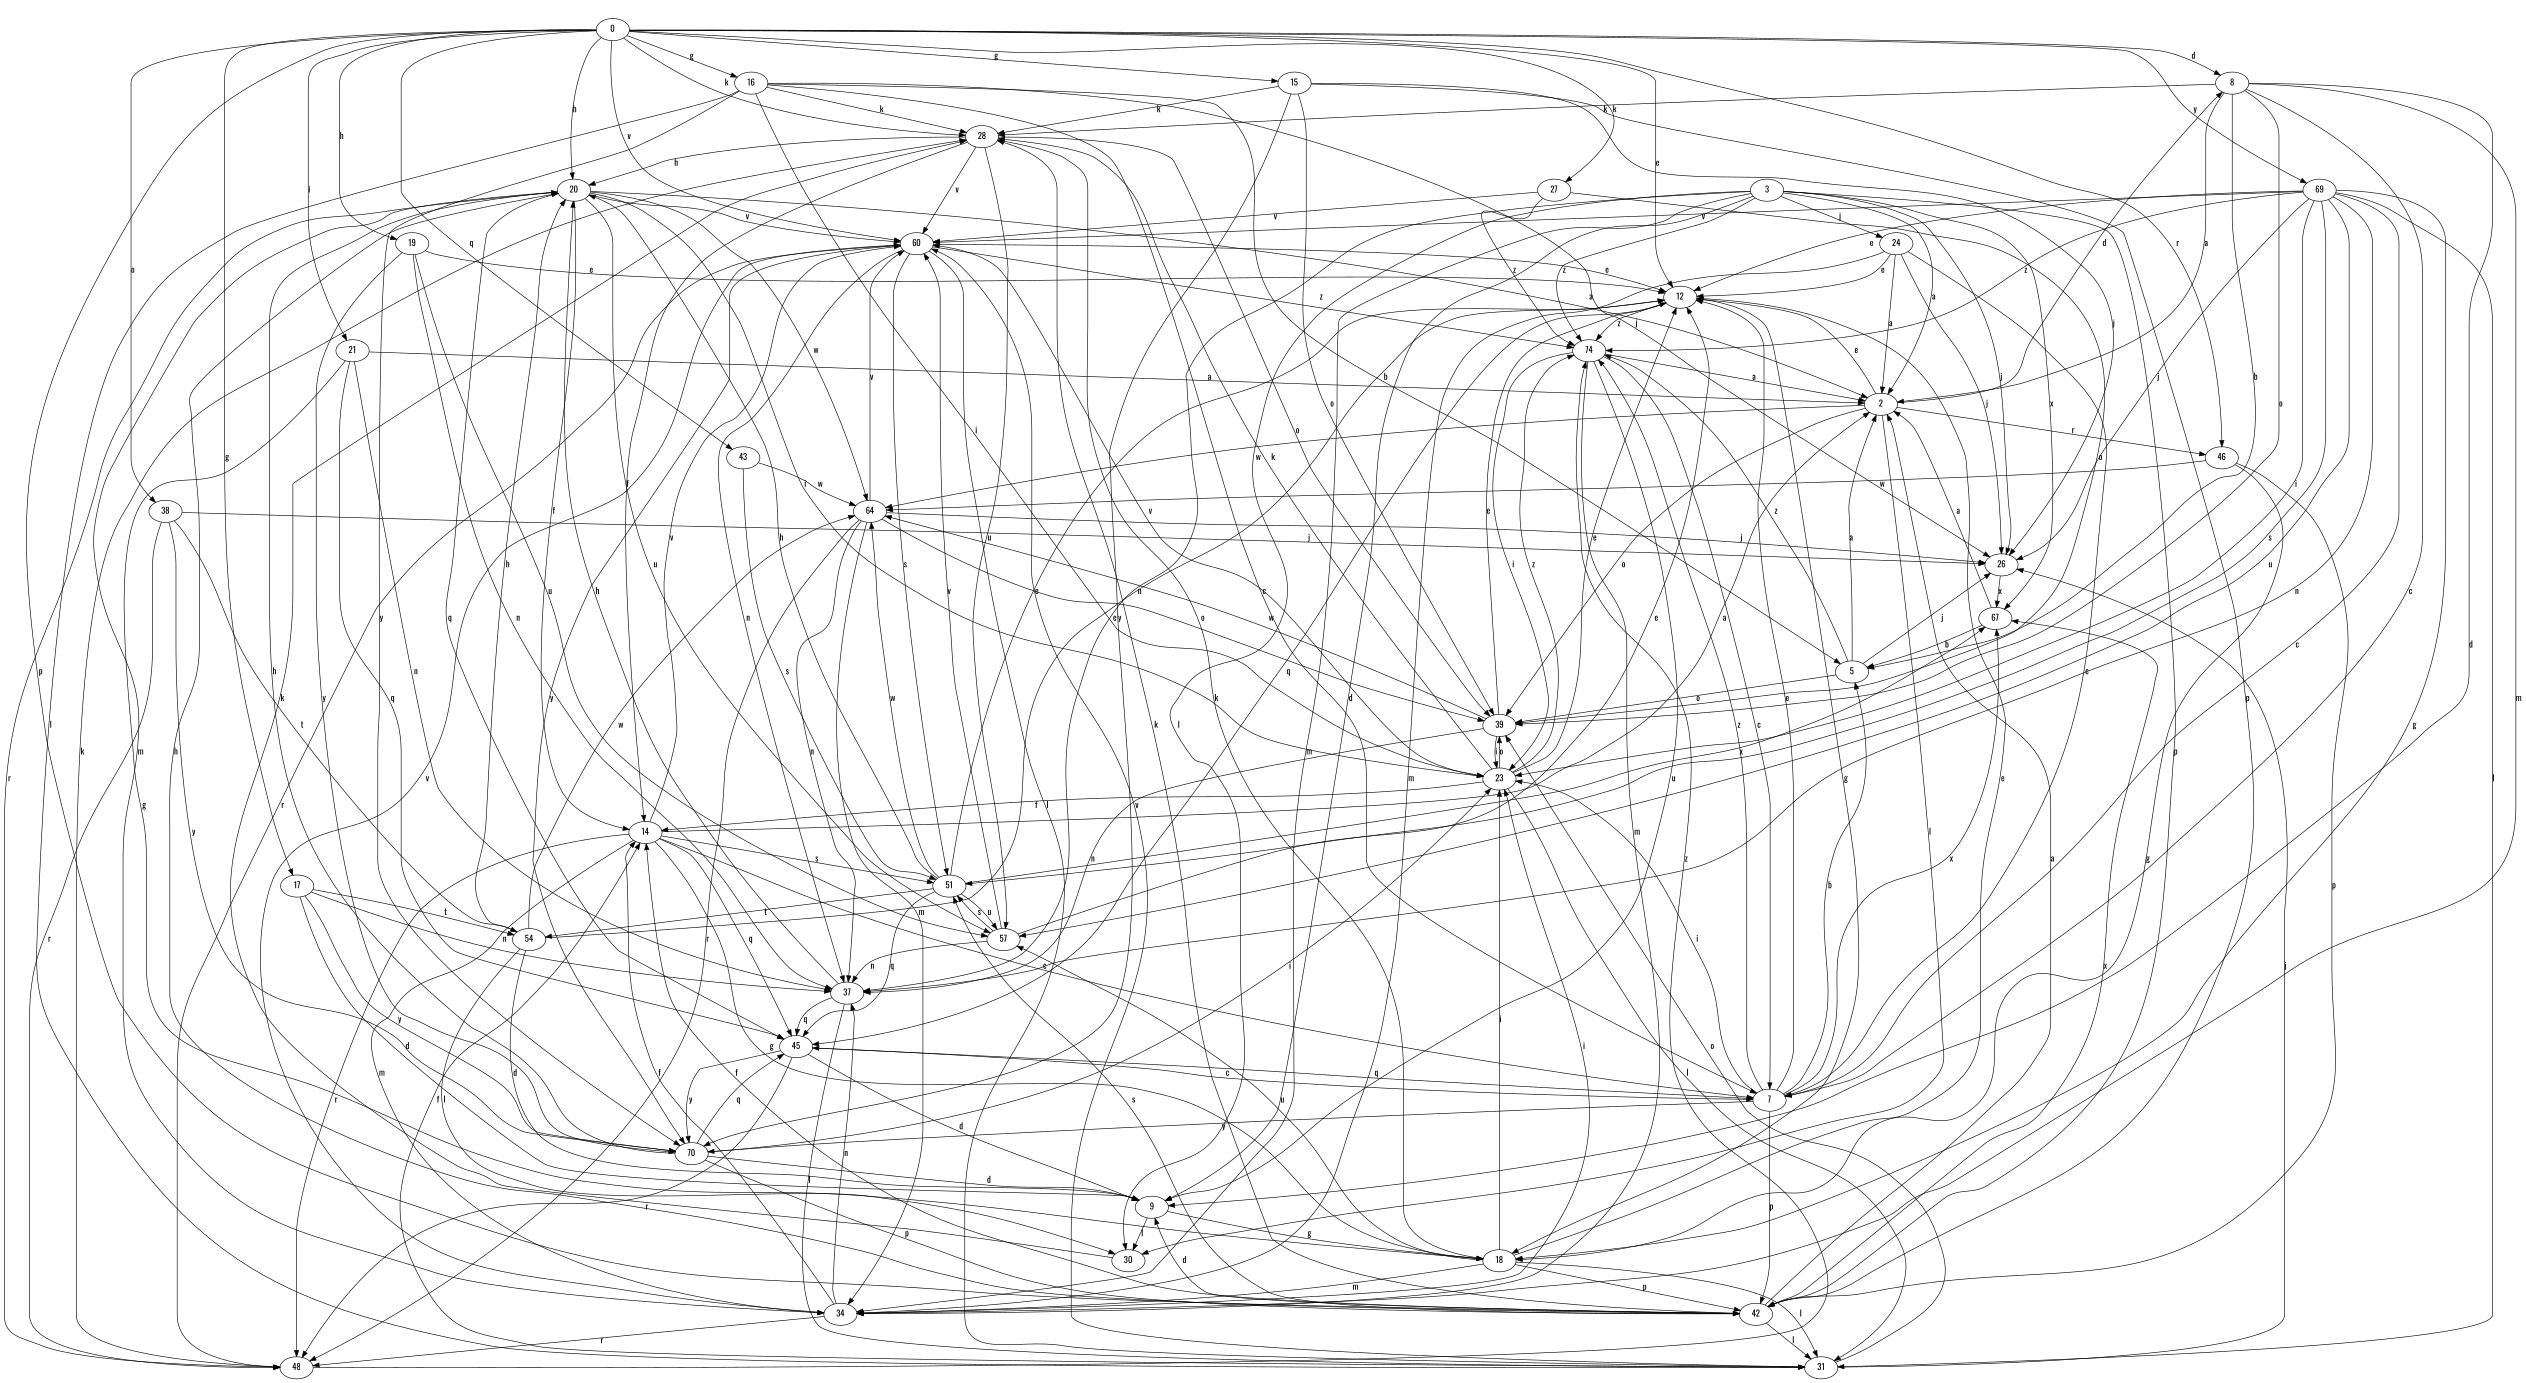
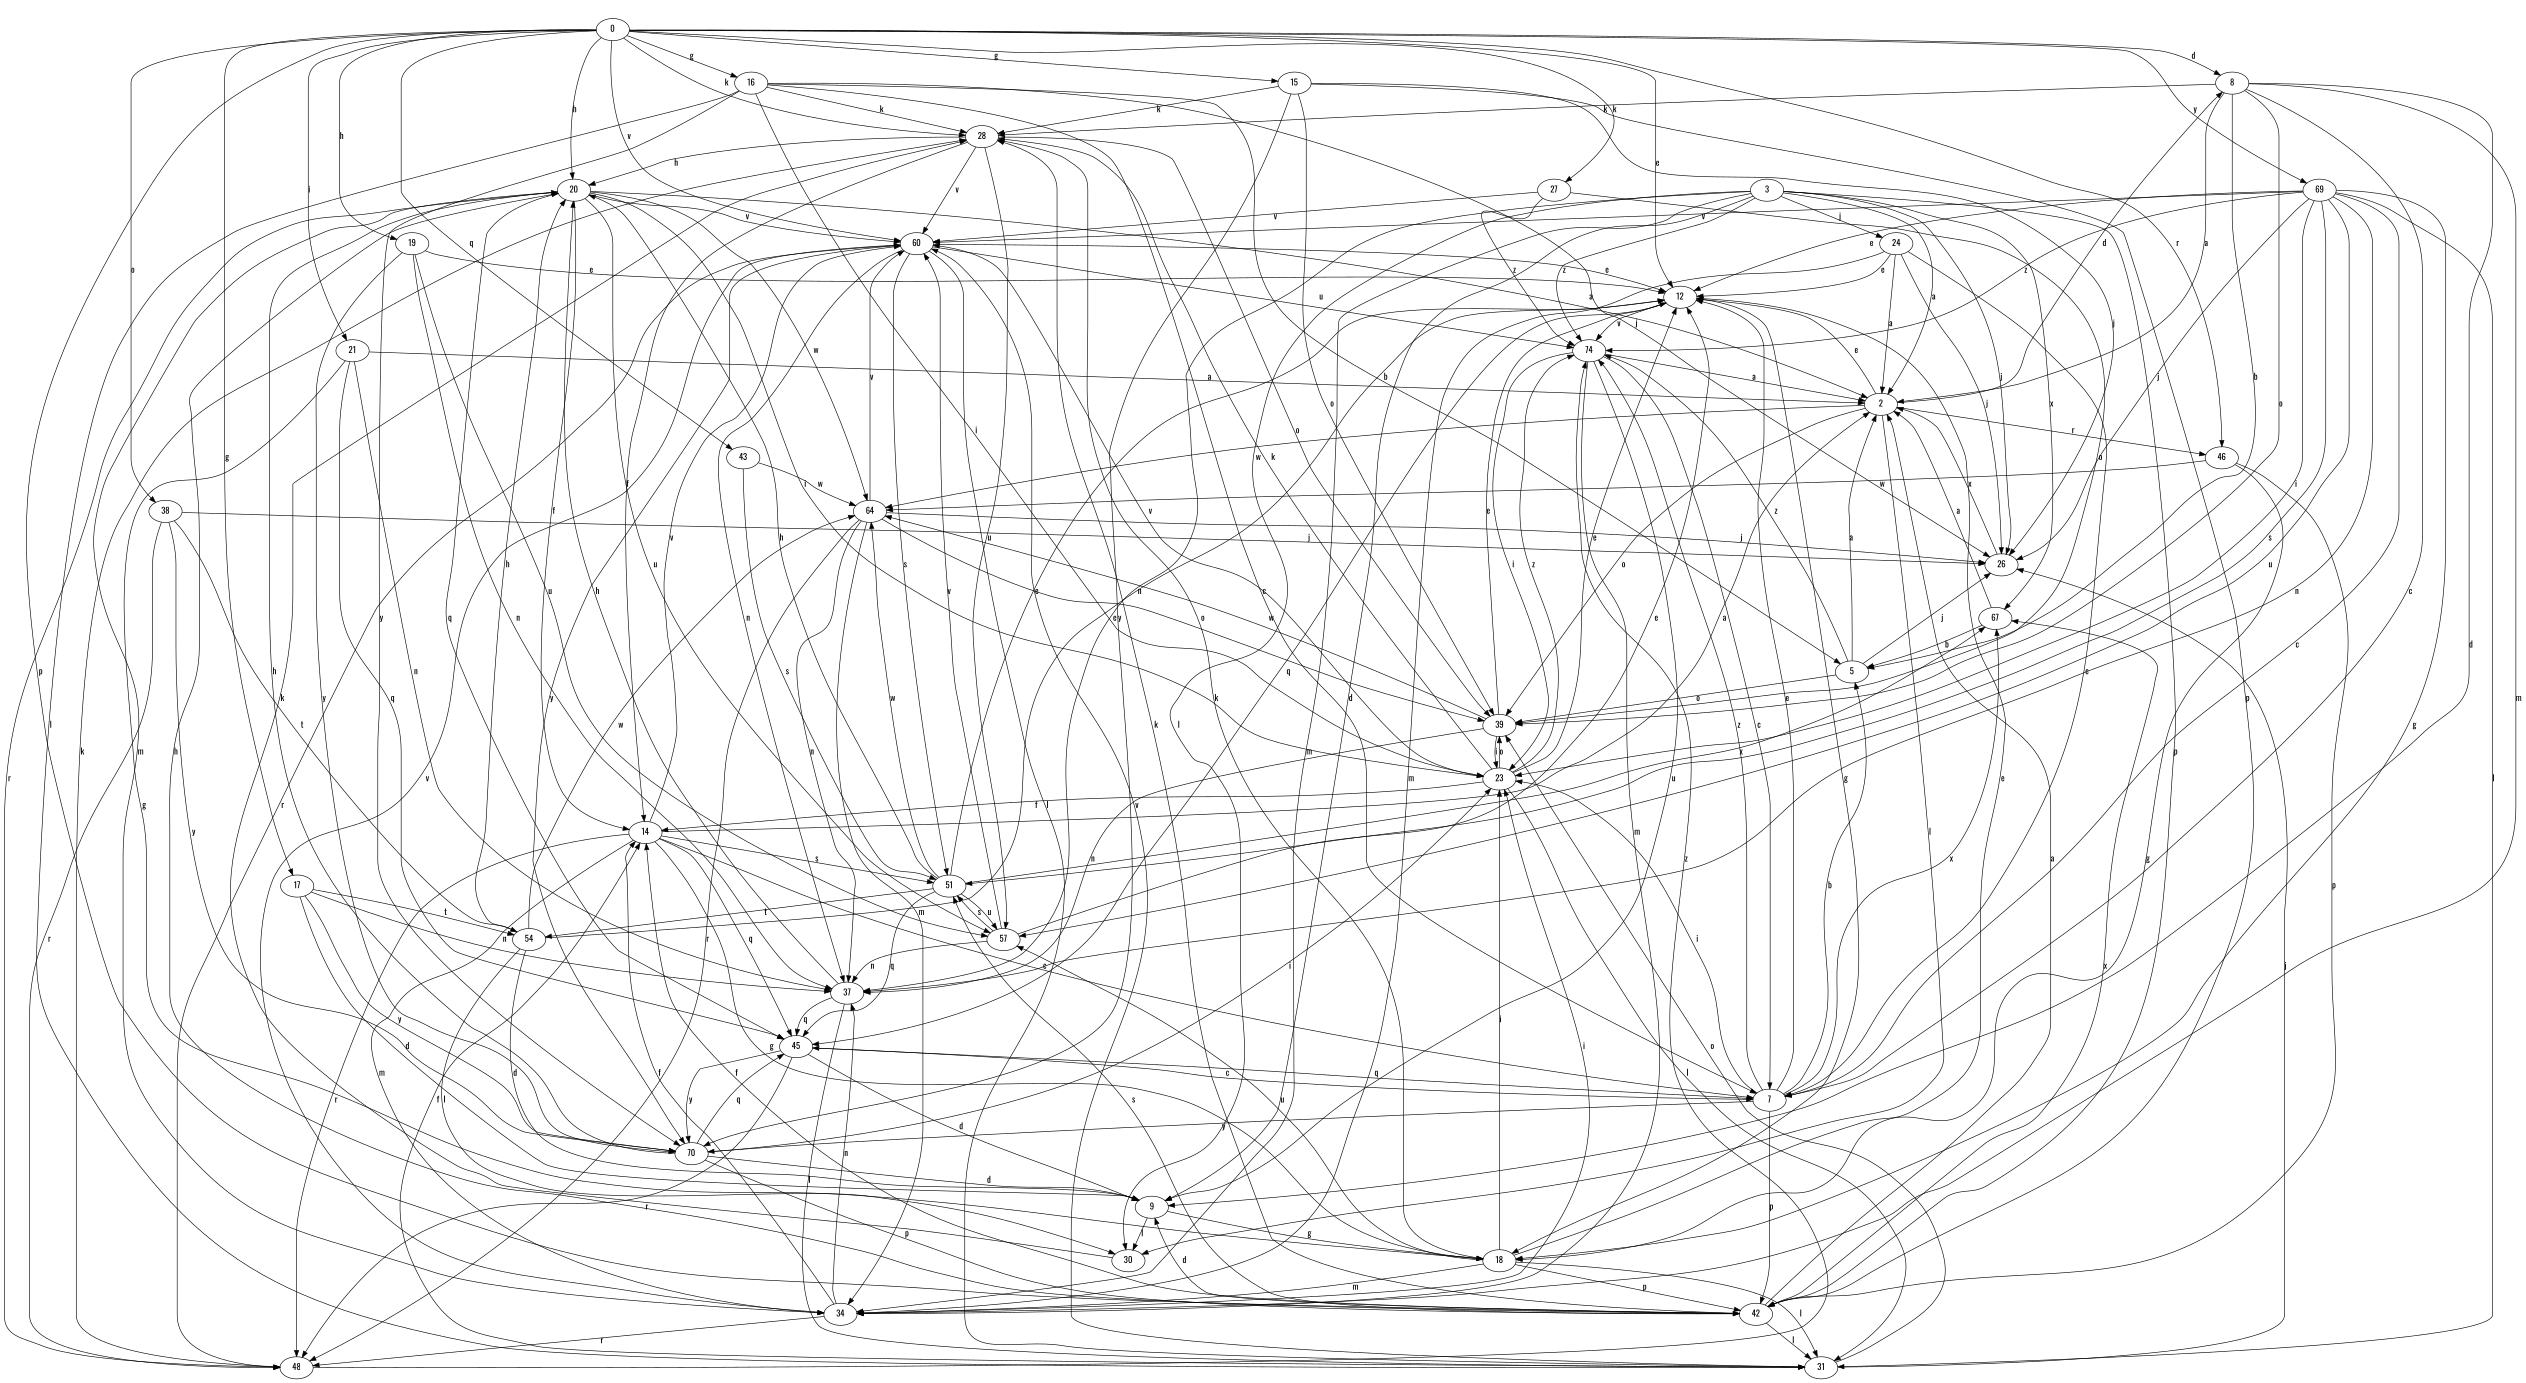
(1321, 297) -> (1321, 297)
(1619, 324) -> (1619, 324)
(1999, 589) -> (1961, 472)
